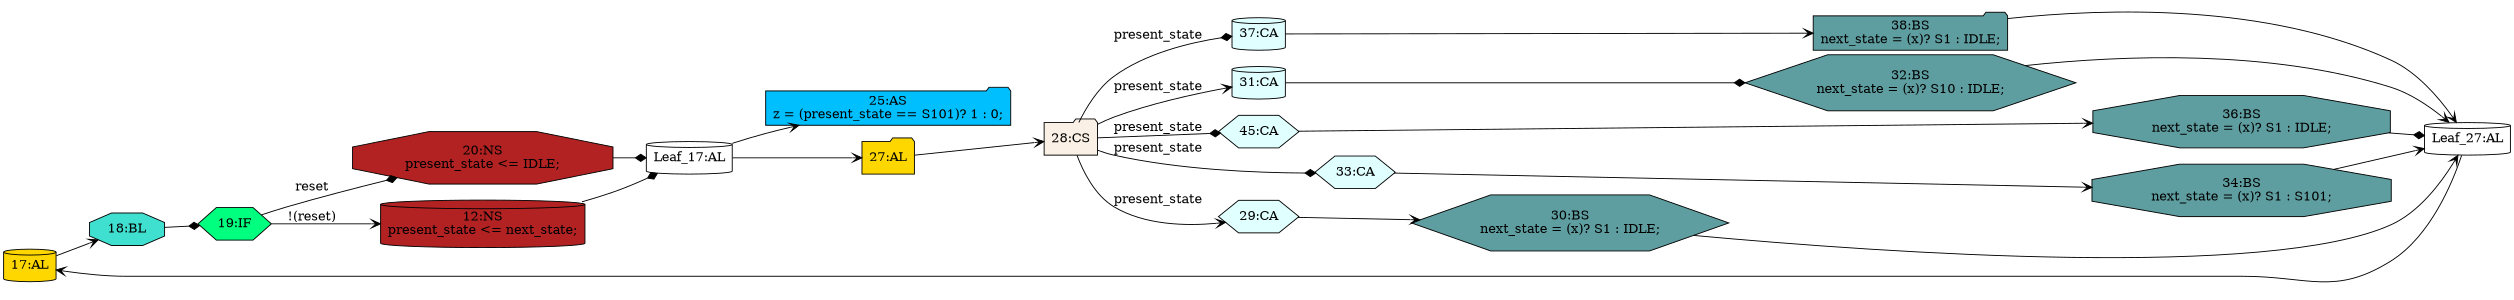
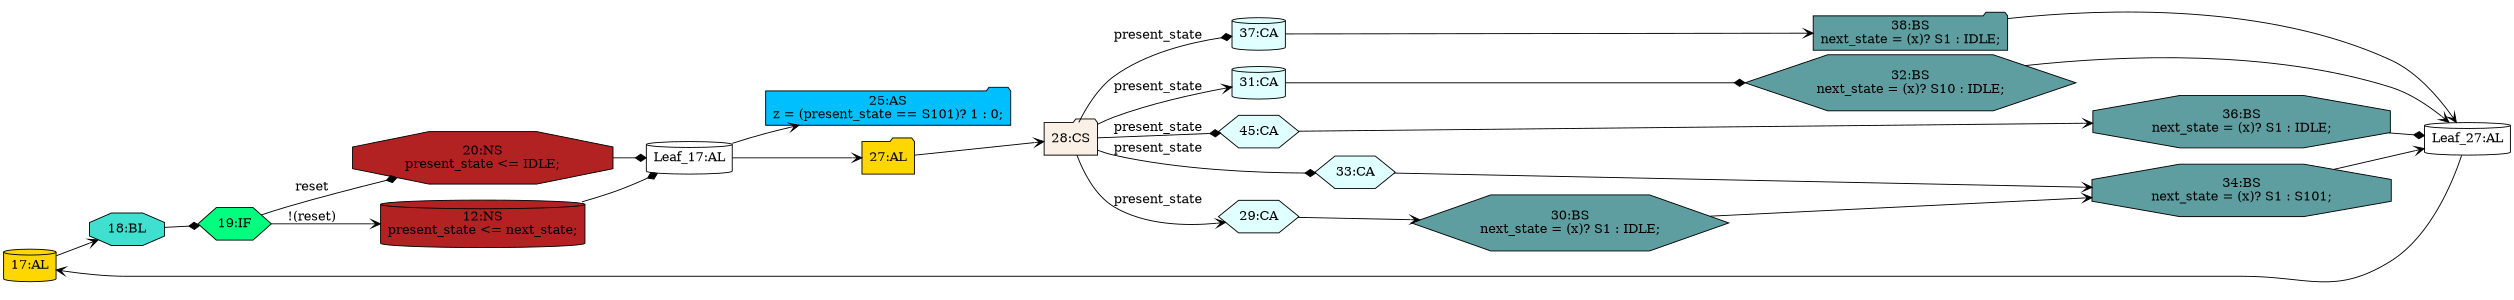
(2088, 257) -> (1897, 207)
